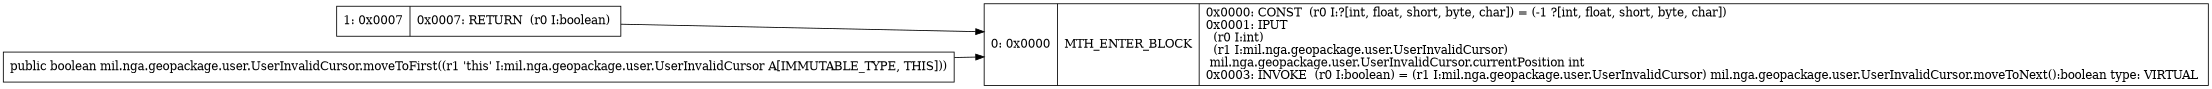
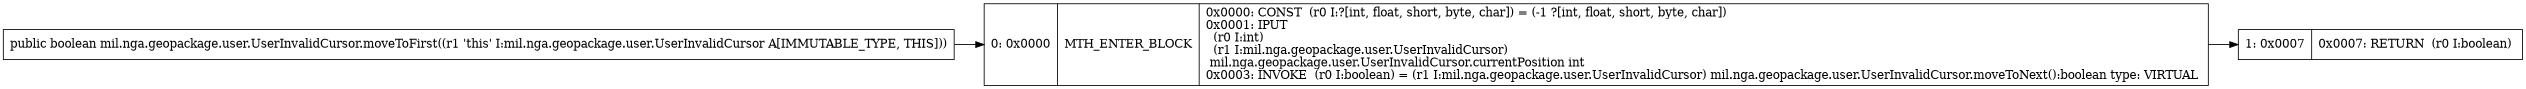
(798, 28) -> (2219, 45)
